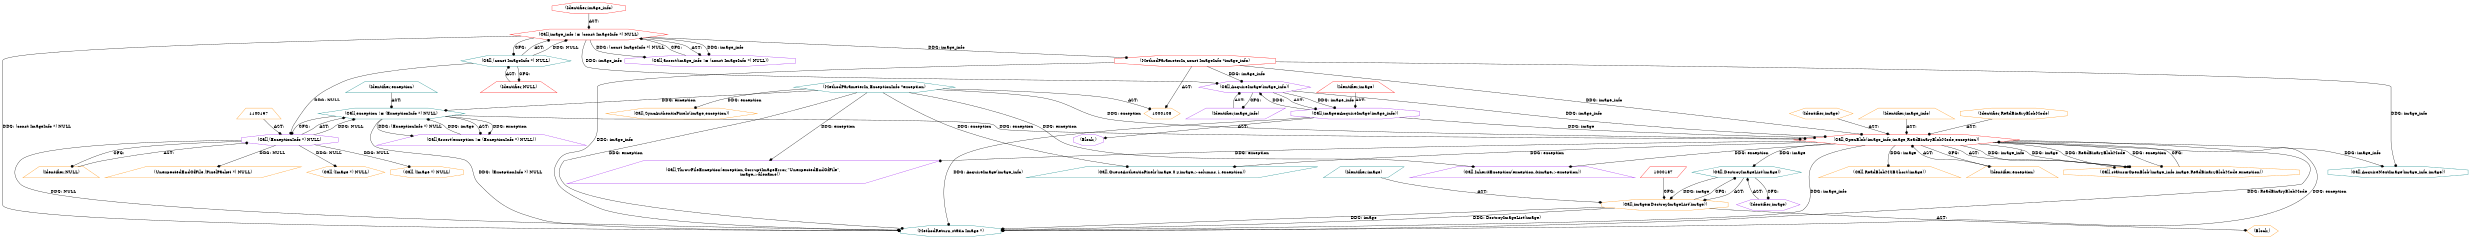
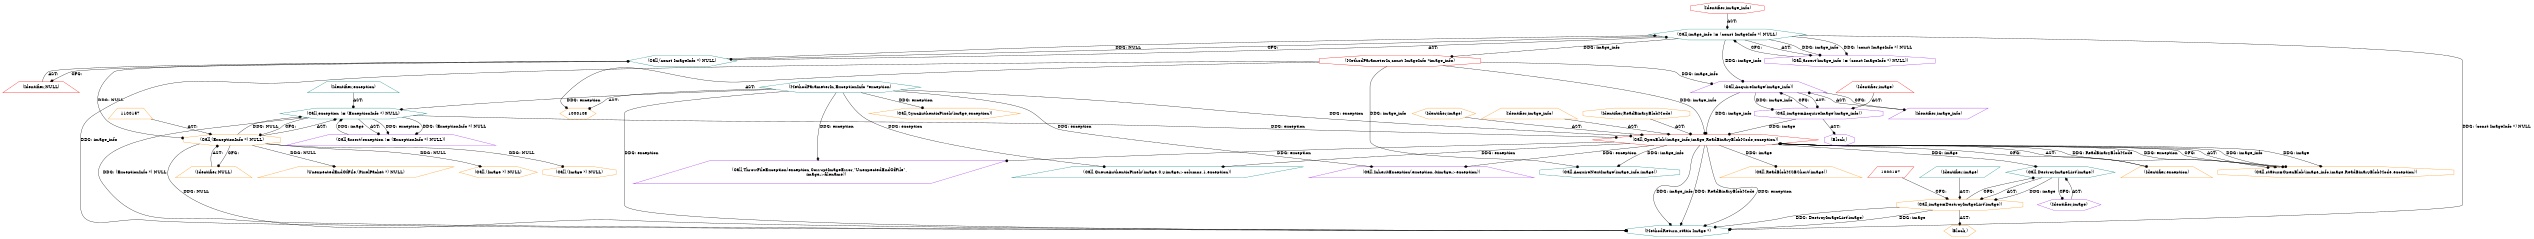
(589, 35) -> (1727, 35)
(1255, 87) -> (1759, 87)
(1279, 100) -> (1805, 100)
(1108, 131) -> none
(290, 140) -> (232, 140)
